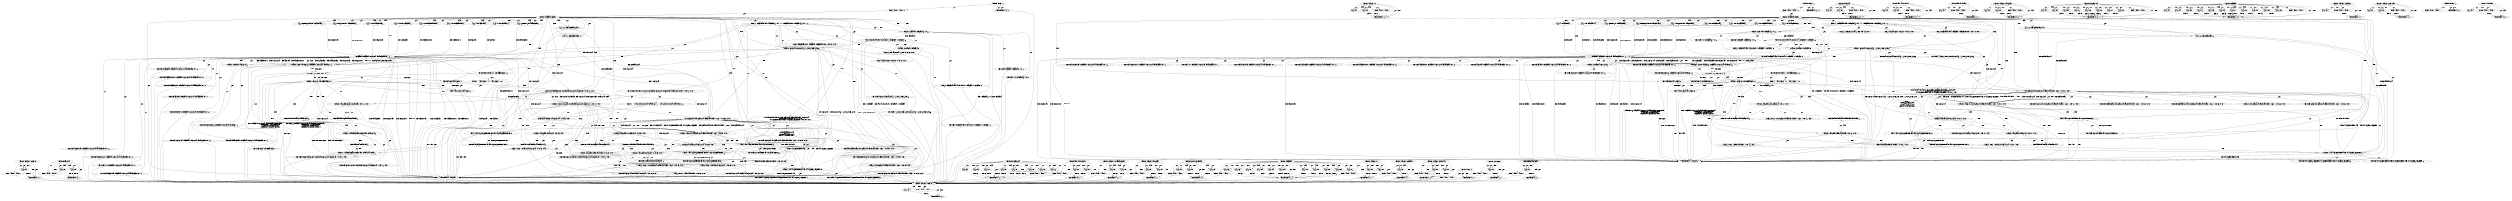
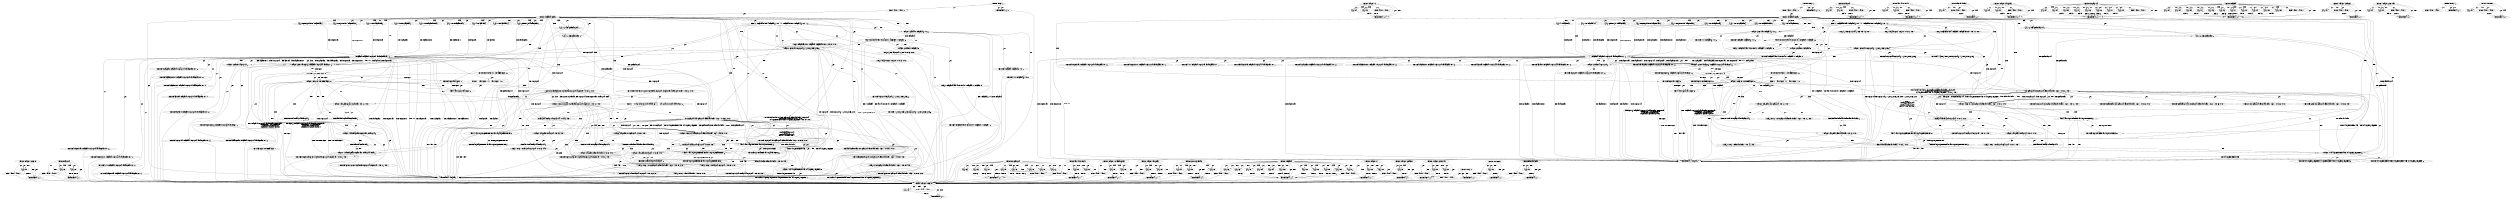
(658, 138) -> (676, 149)
